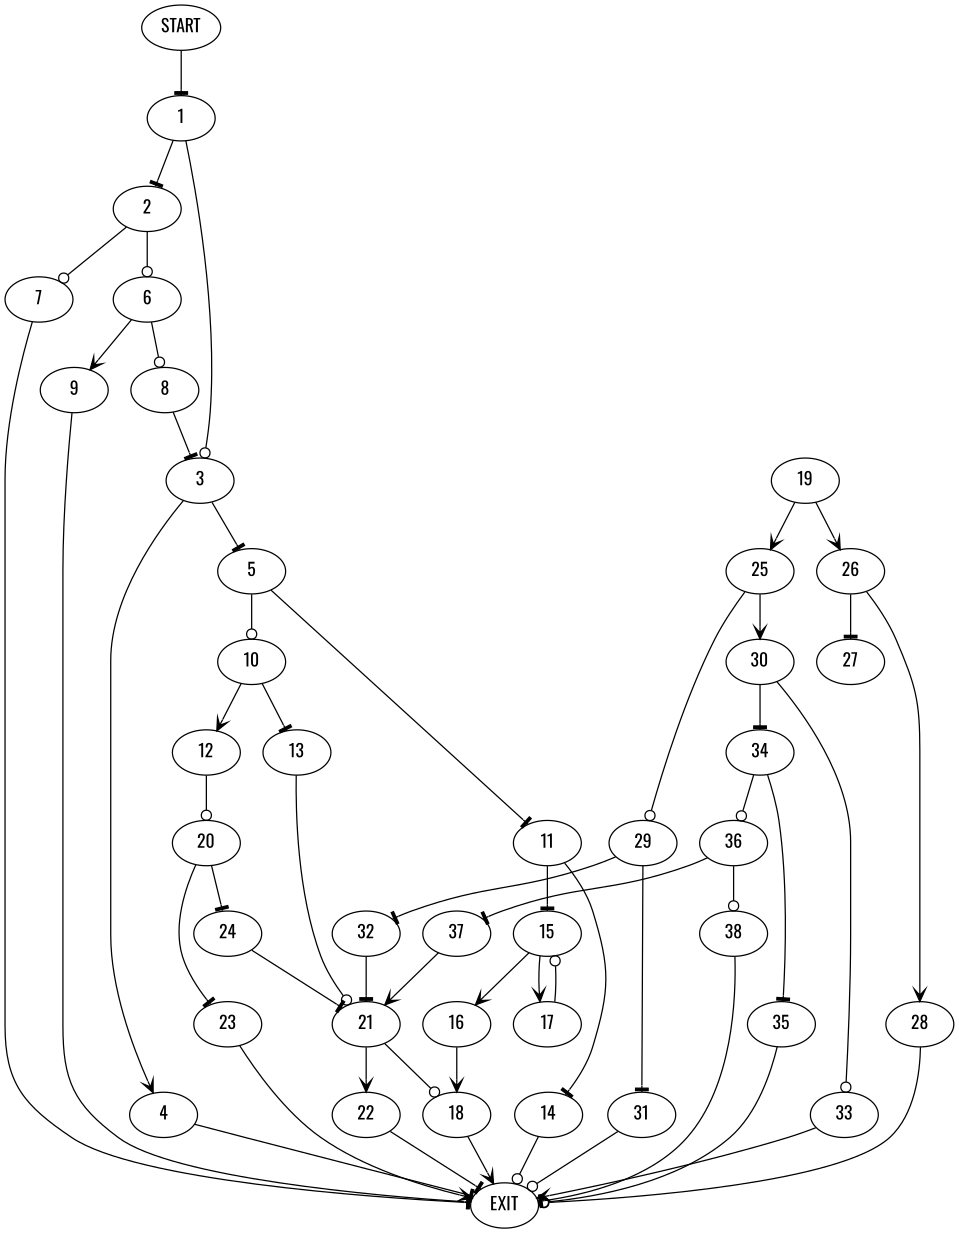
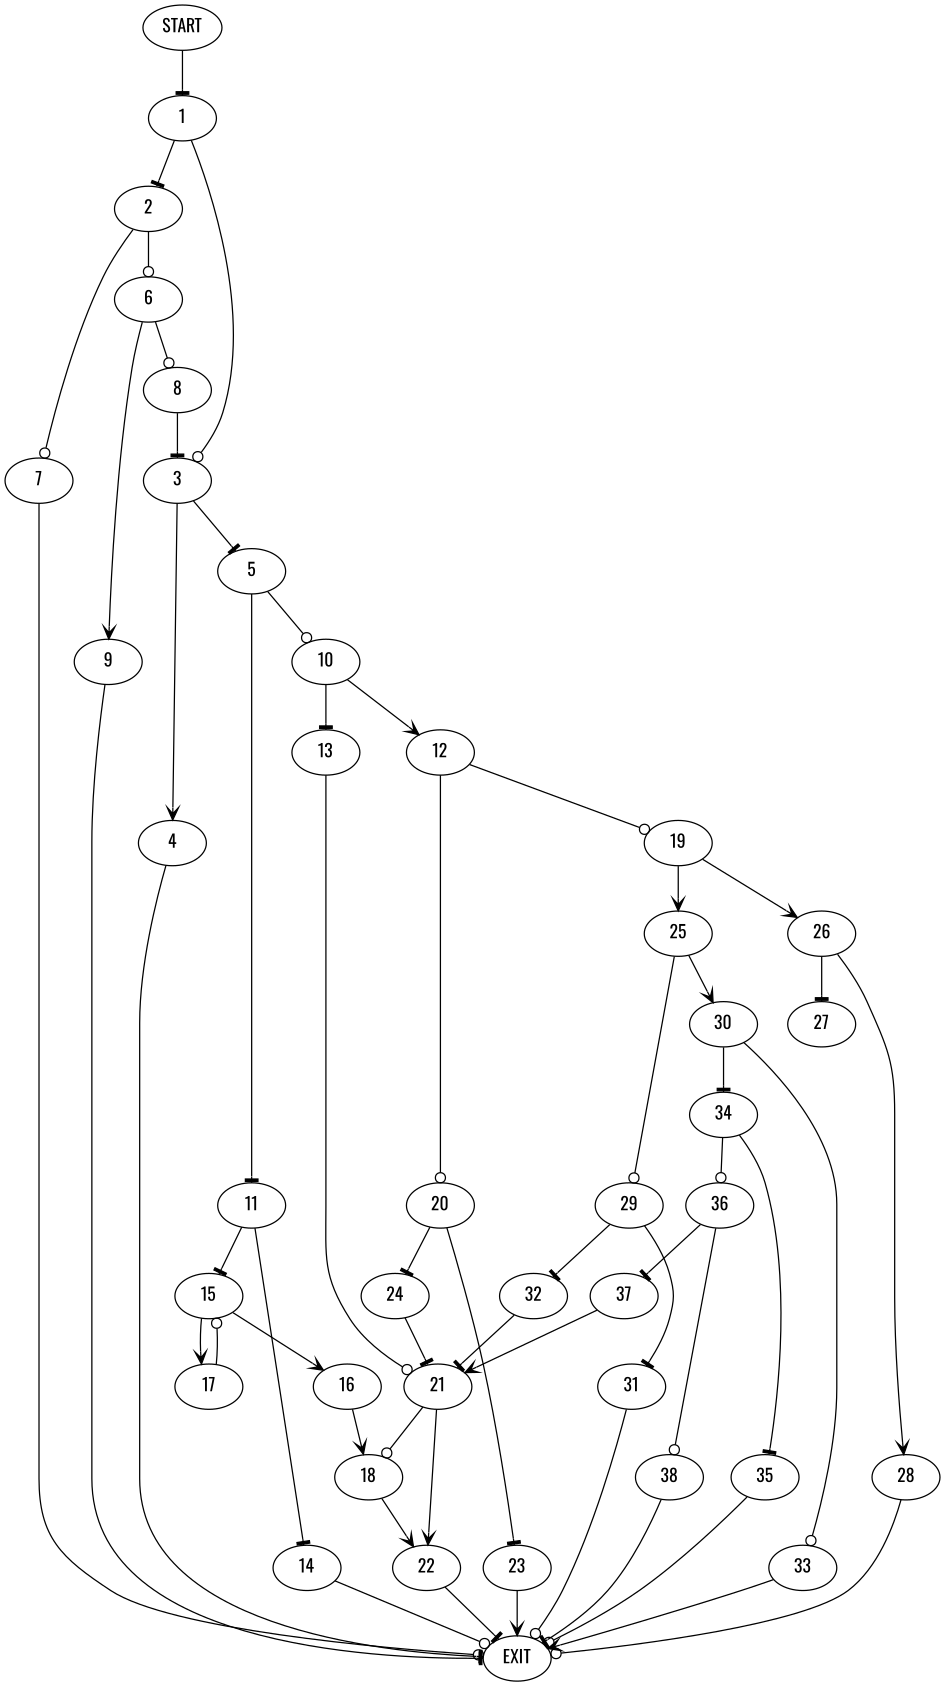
none -> (555, 796)
(5, 941) -> (39, 1247)
(478, 1155) -> (394, 1517)
